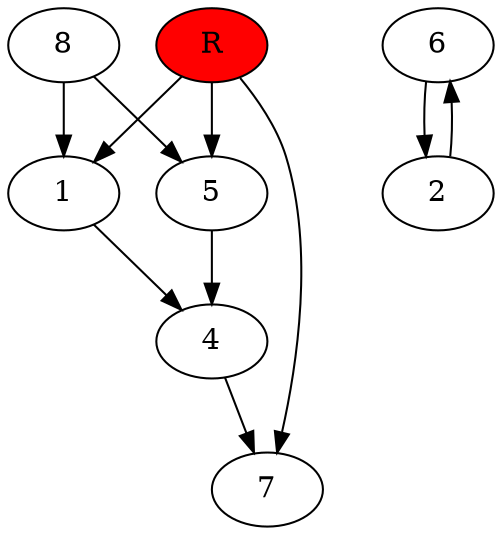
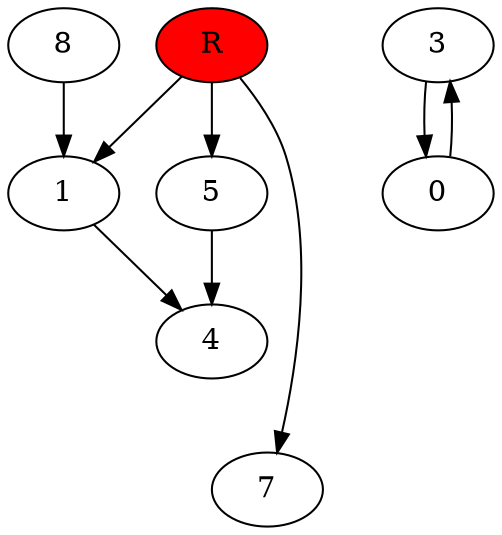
(438, 45) -> (438, 45)
(128, 110) -> none
(438, 193) -> (438, 193)
(236, 405) -> none
